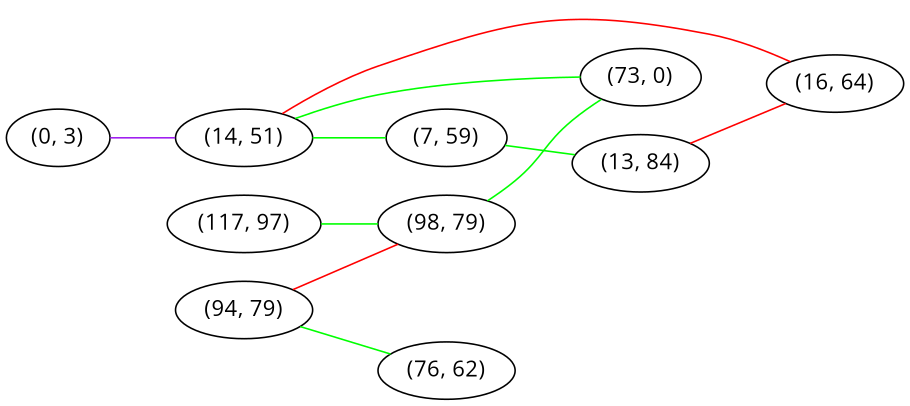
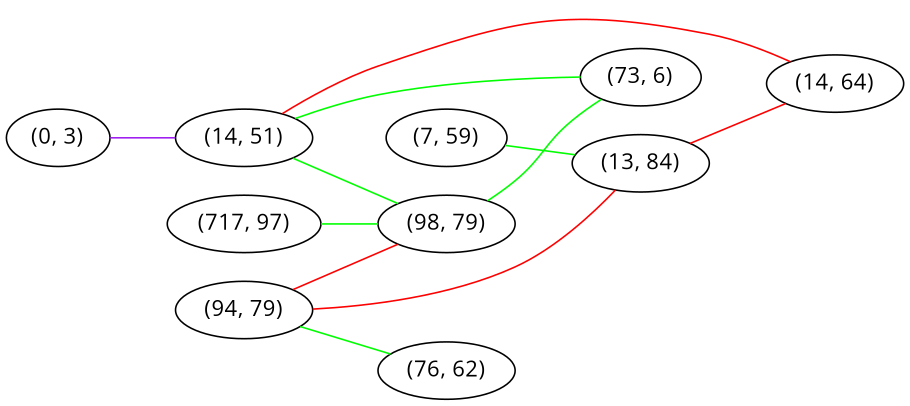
(641, 77) -> (641, 77)
(835, 84) -> (835, 84)
(349, 138) -> (345, 181)
(244, 224) -> (244, 224)
none -> (477, 281)
